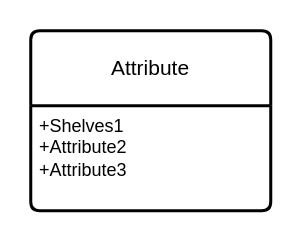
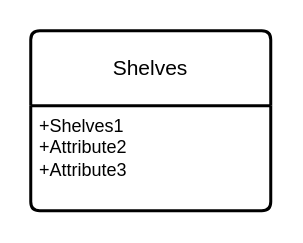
(151, 68) -> (151, 68)
